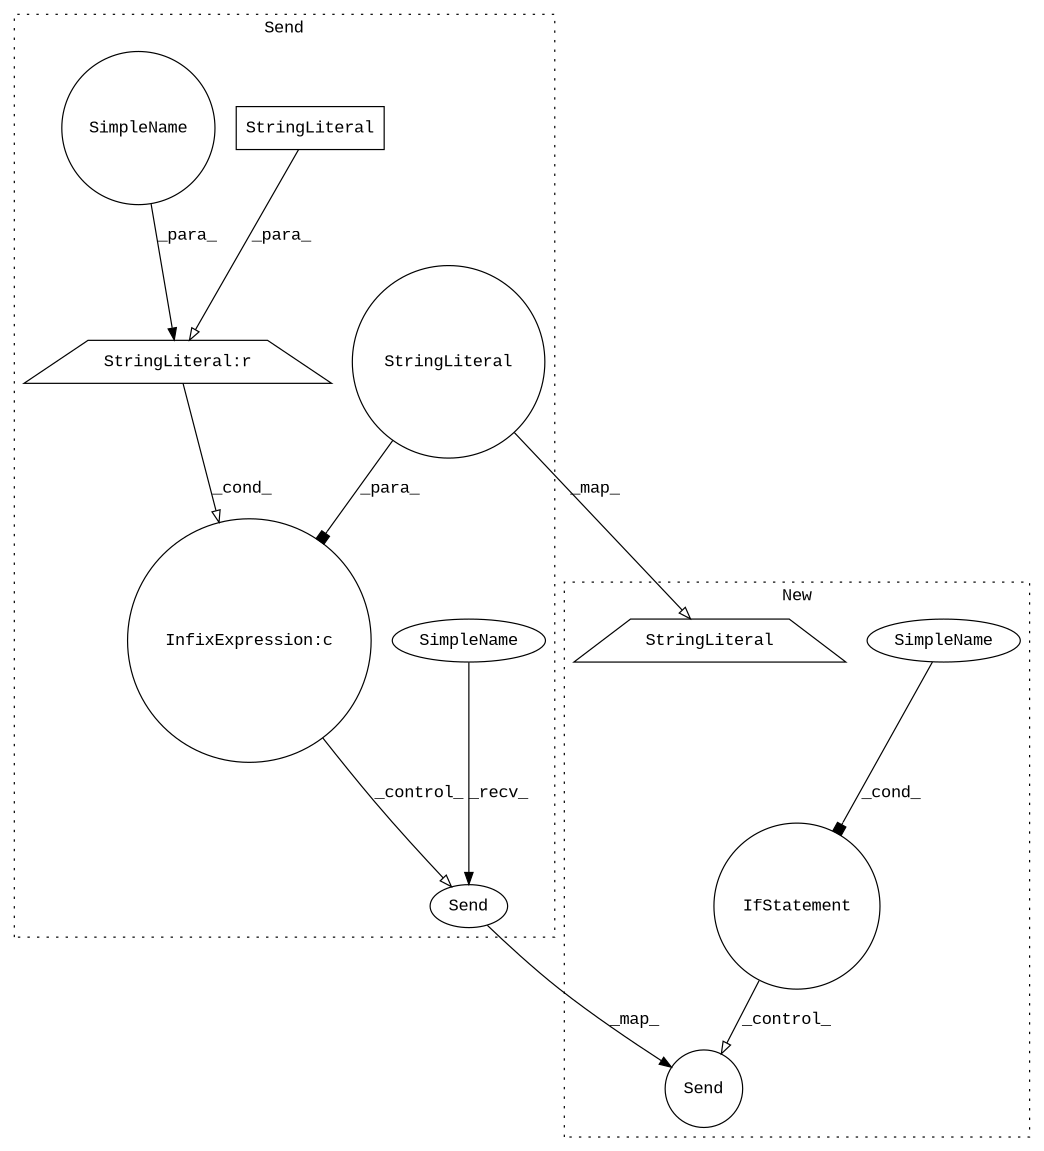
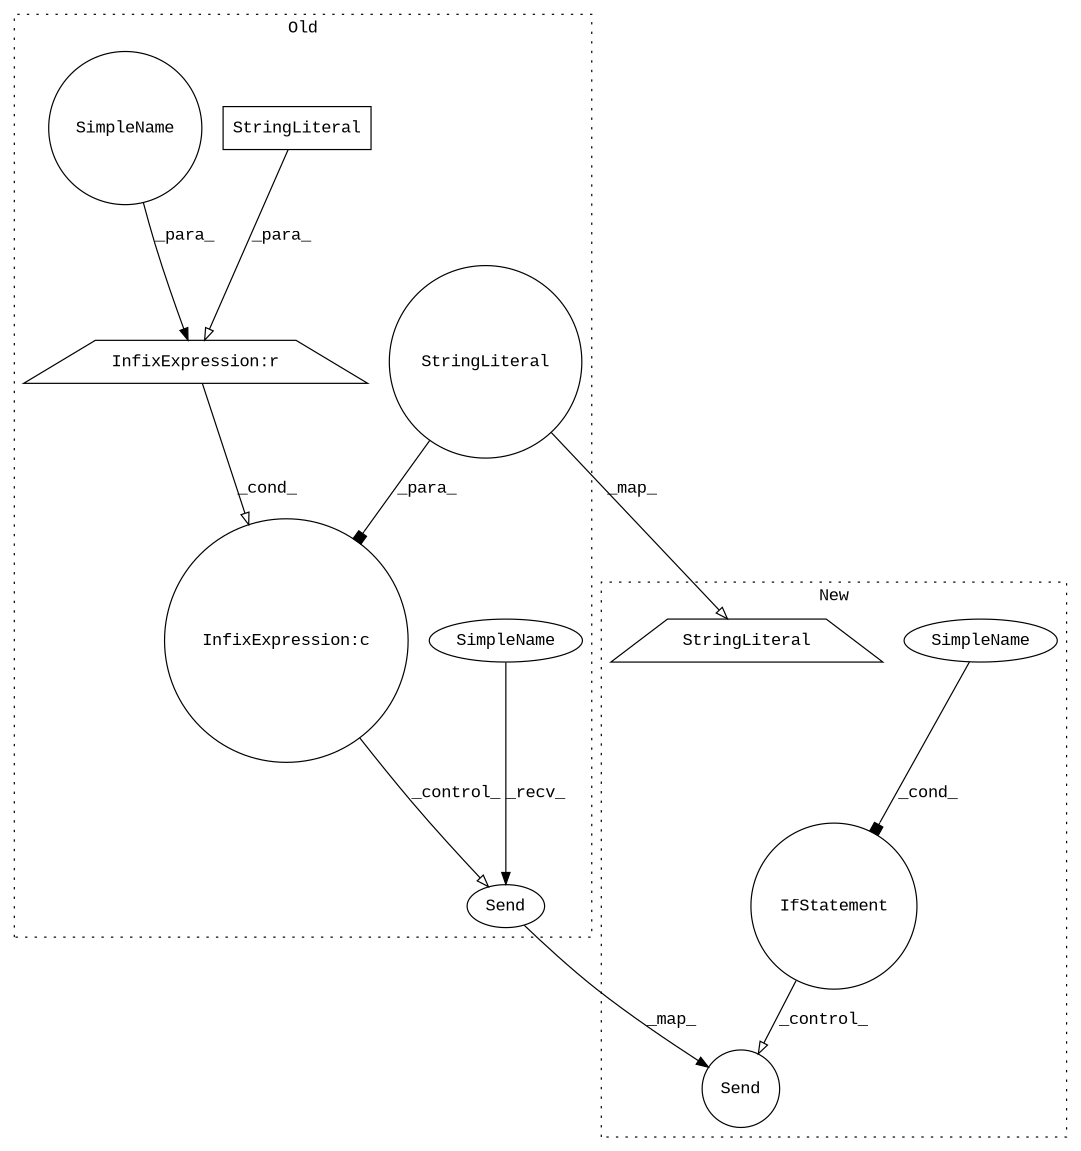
(285, 28) -> (303, 28)
(178, 362) -> (196, 362)
